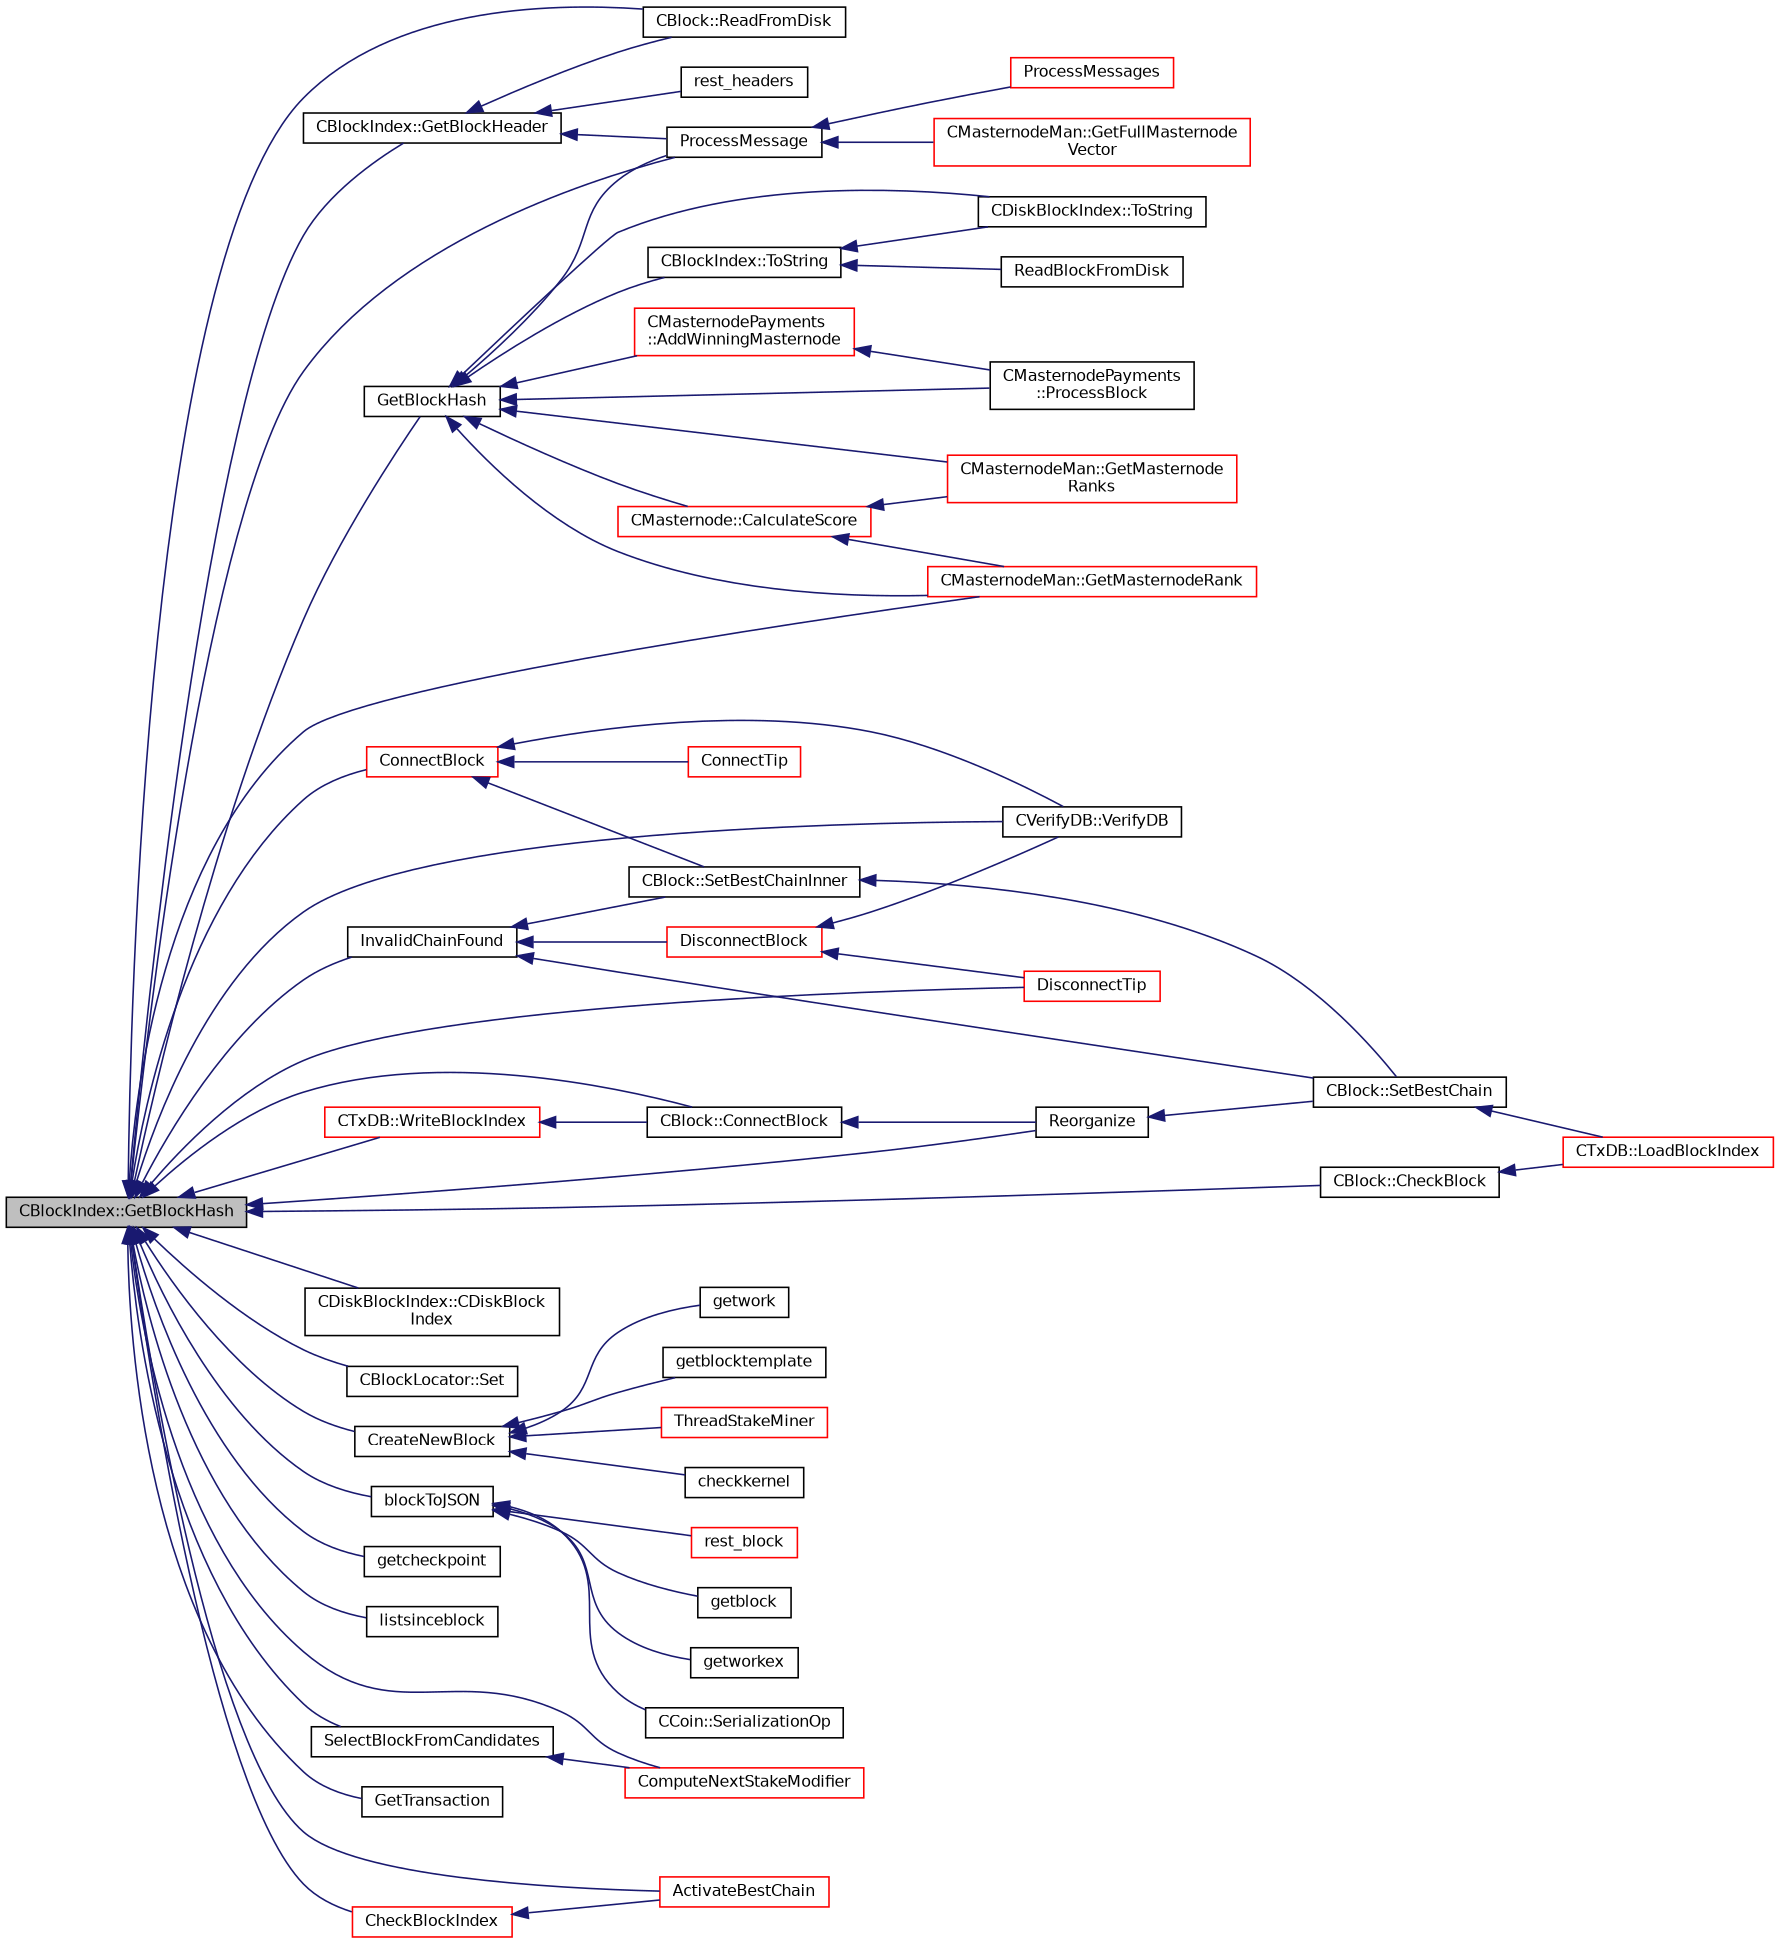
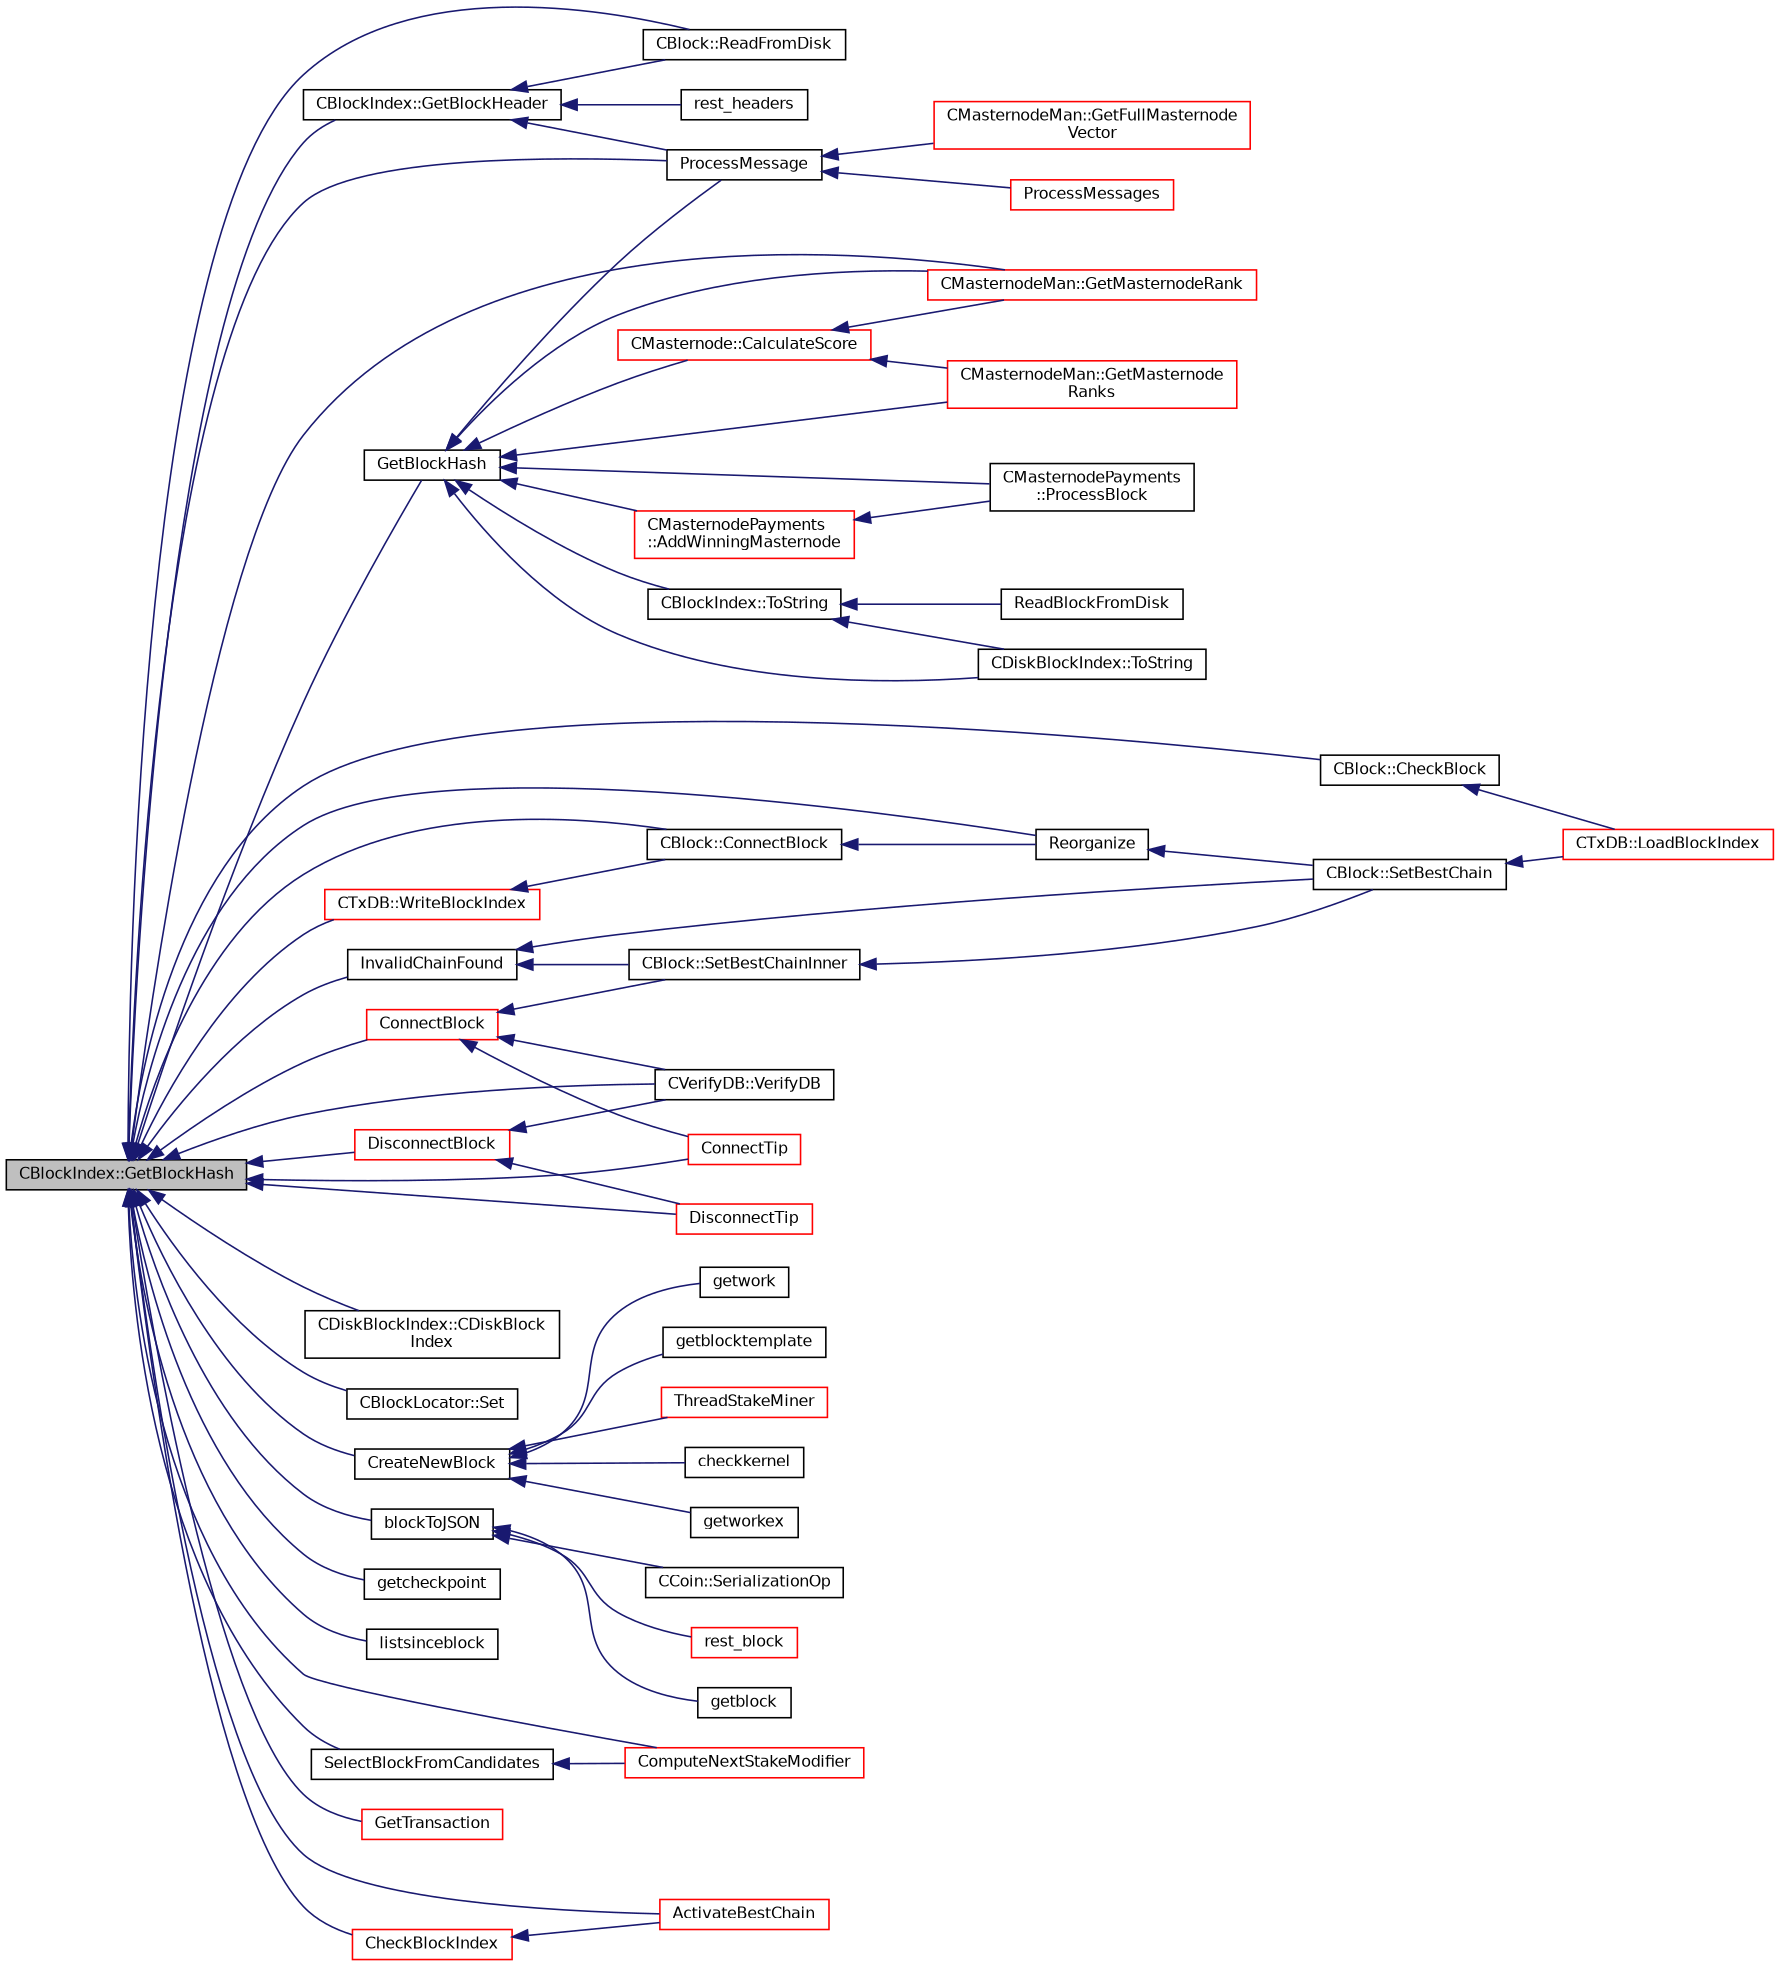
(600, 942) -> (309, 1157)
none -> (476, 1179)
(602, 1615) -> (608, 1497)
(432, 1802) -> (432, 1824)
